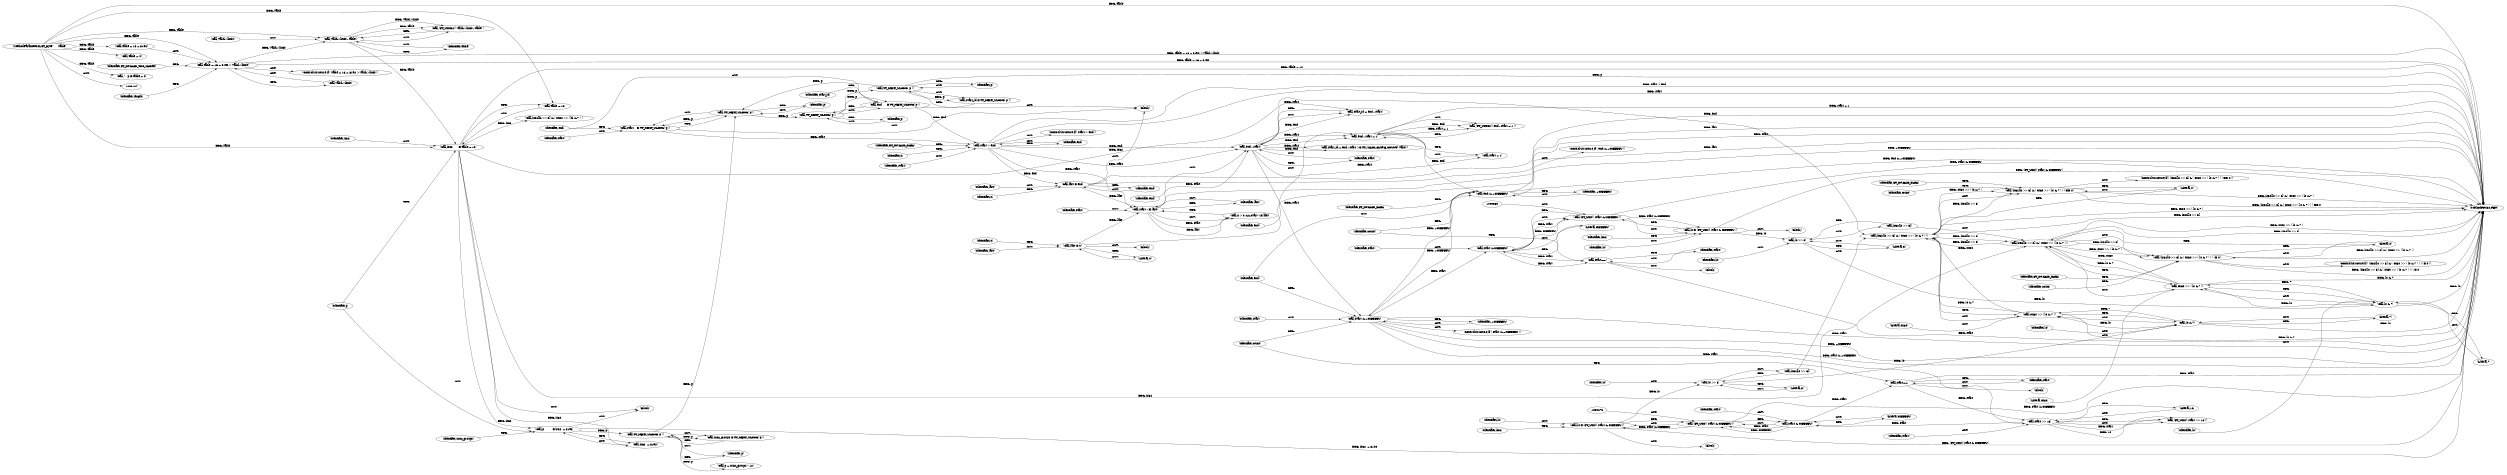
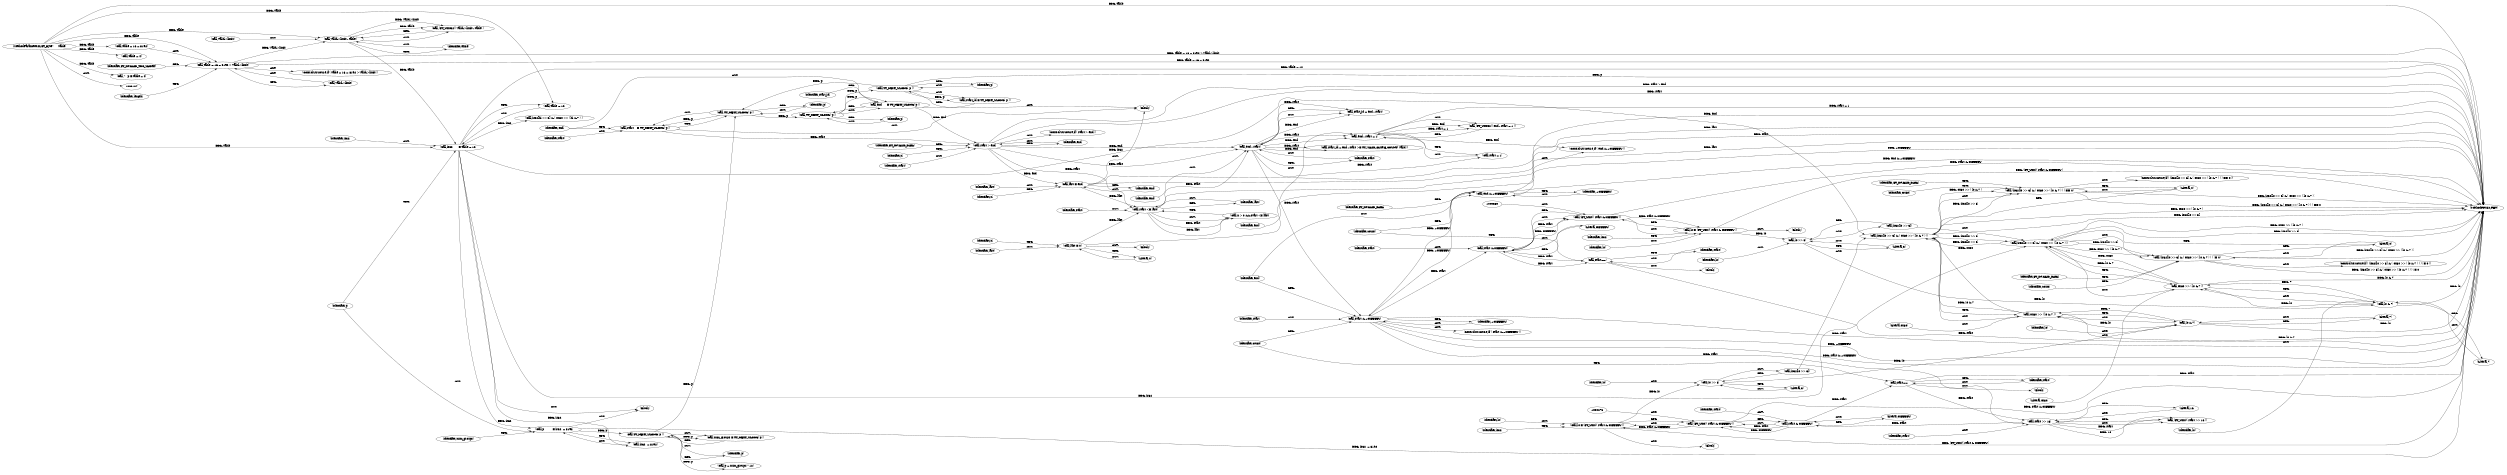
(1425, 157) -> (1473, 143)
